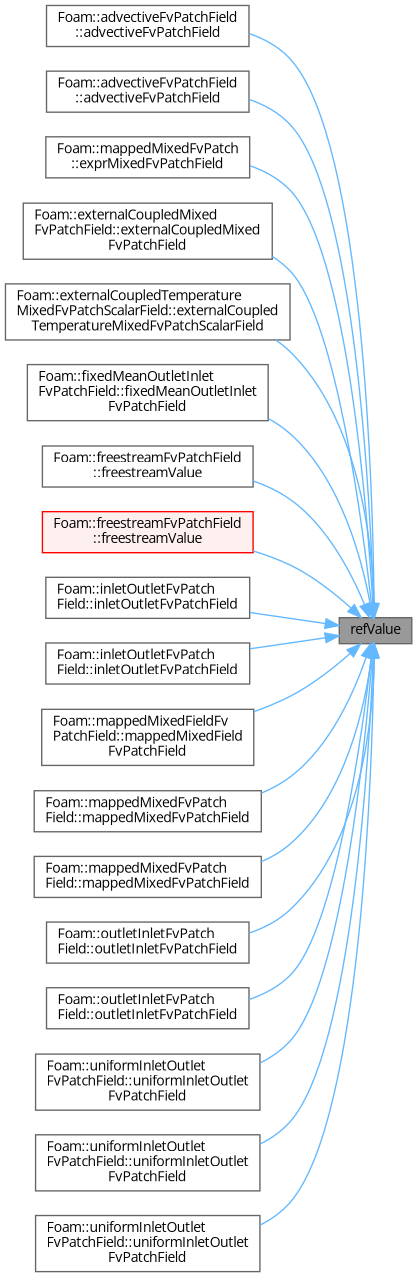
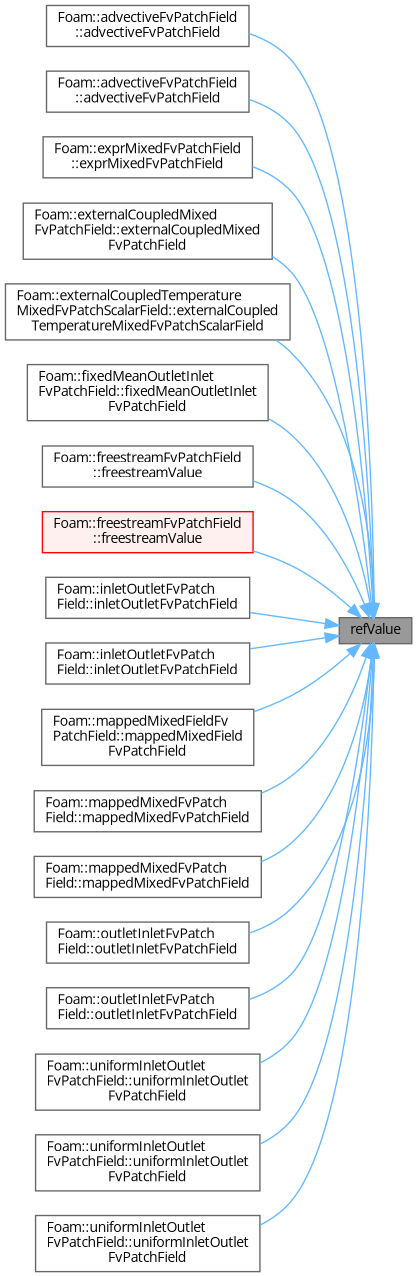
(148, 157) -> (148, 157)
